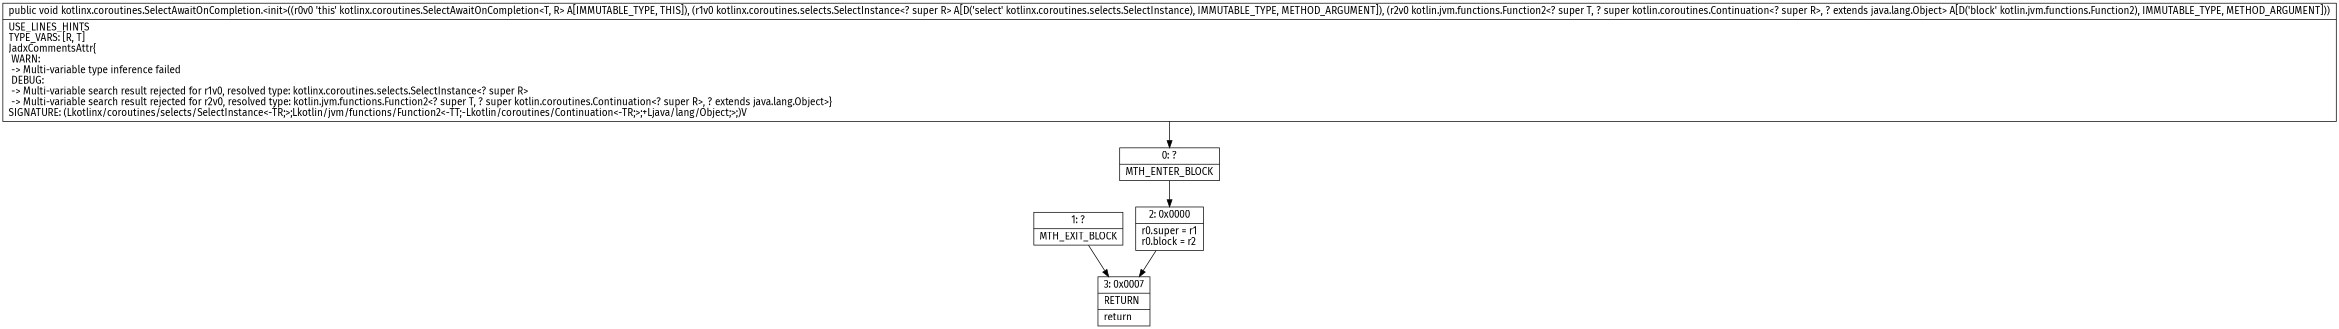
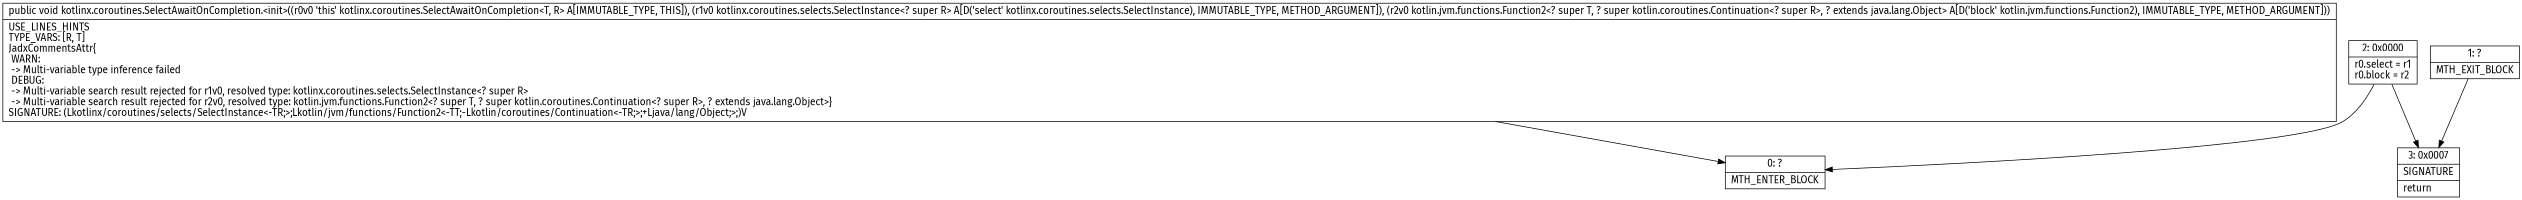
(1170, 190) -> (2114, 154)
(1170, 231) -> (2383, 65)
(1122, 301) -> (2429, 172)
